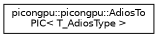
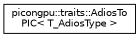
(79, 19) -> (70, 19)
